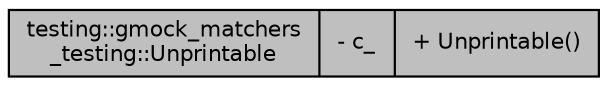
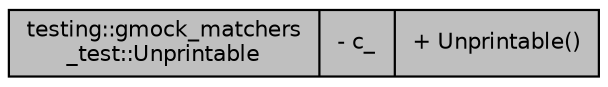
(164, 54) -> (164, 54)
